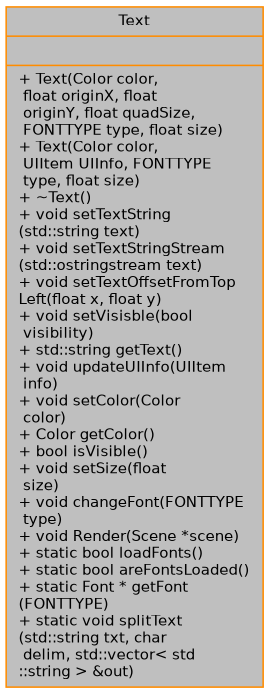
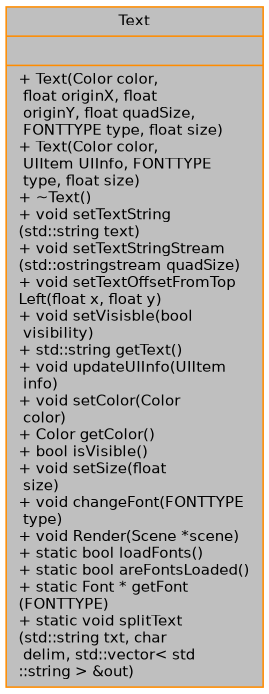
(111, 265) -> (130, 265)
